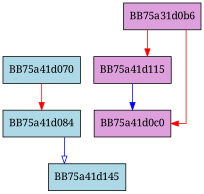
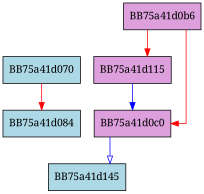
(162, 16) -> (162, 16)
(64, 147) -> (110, 147)
